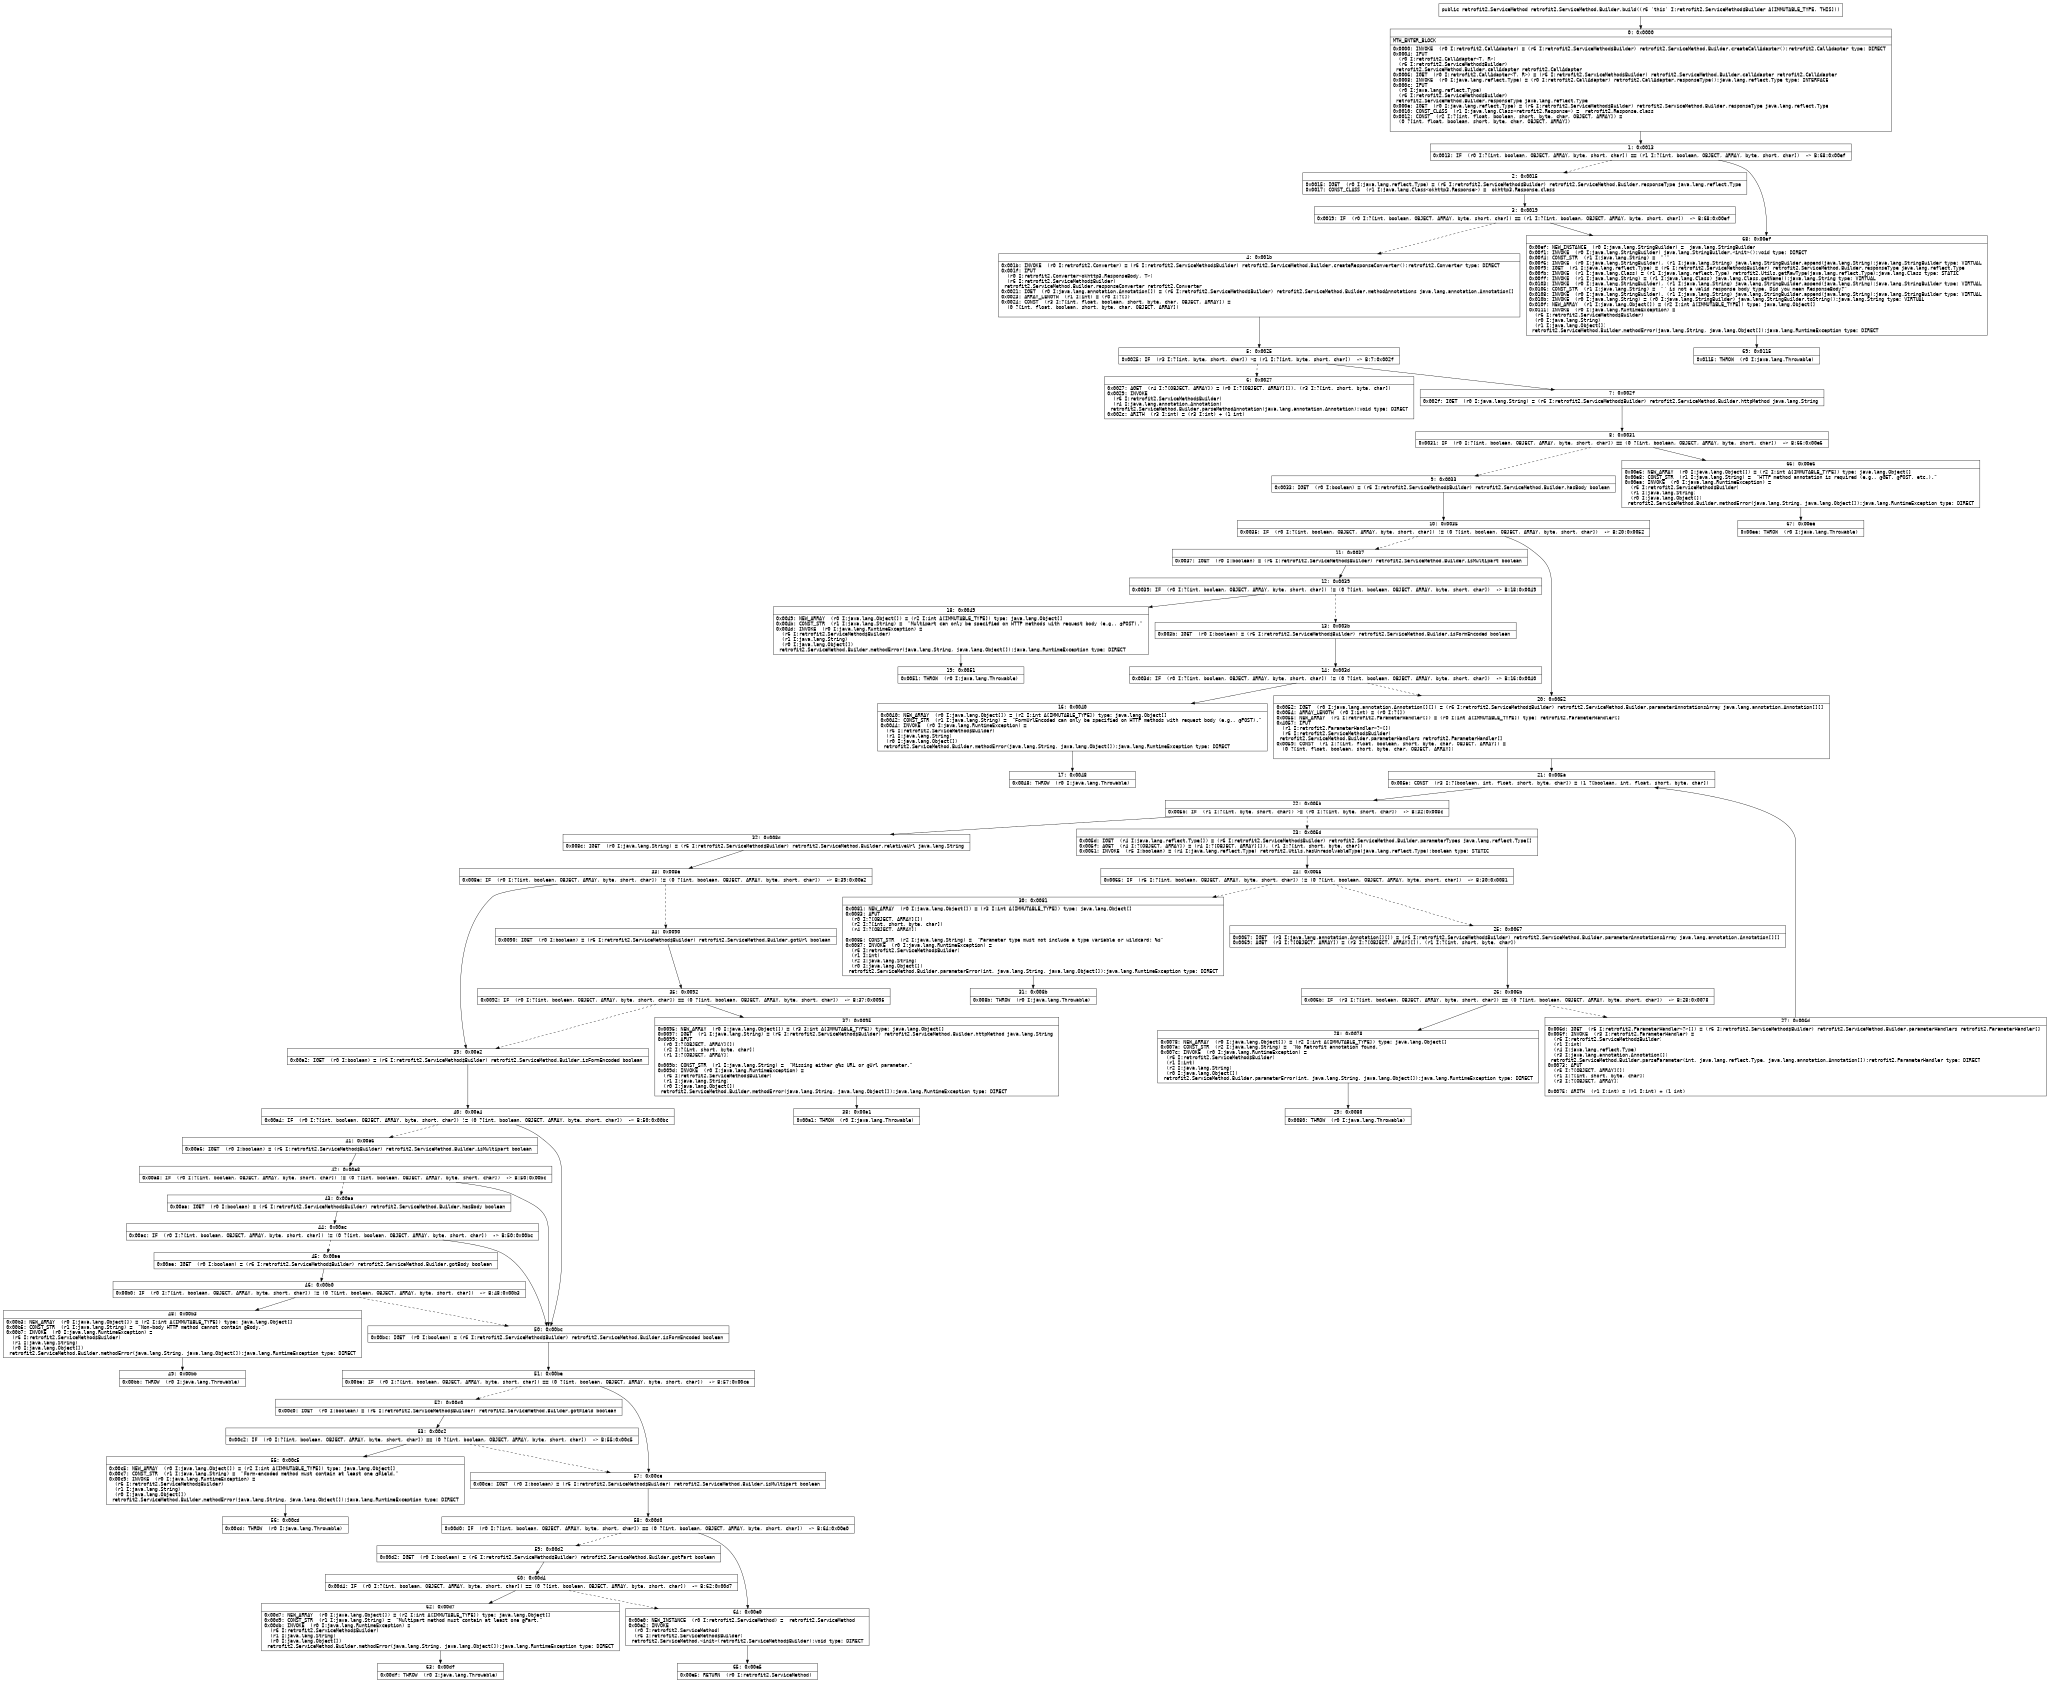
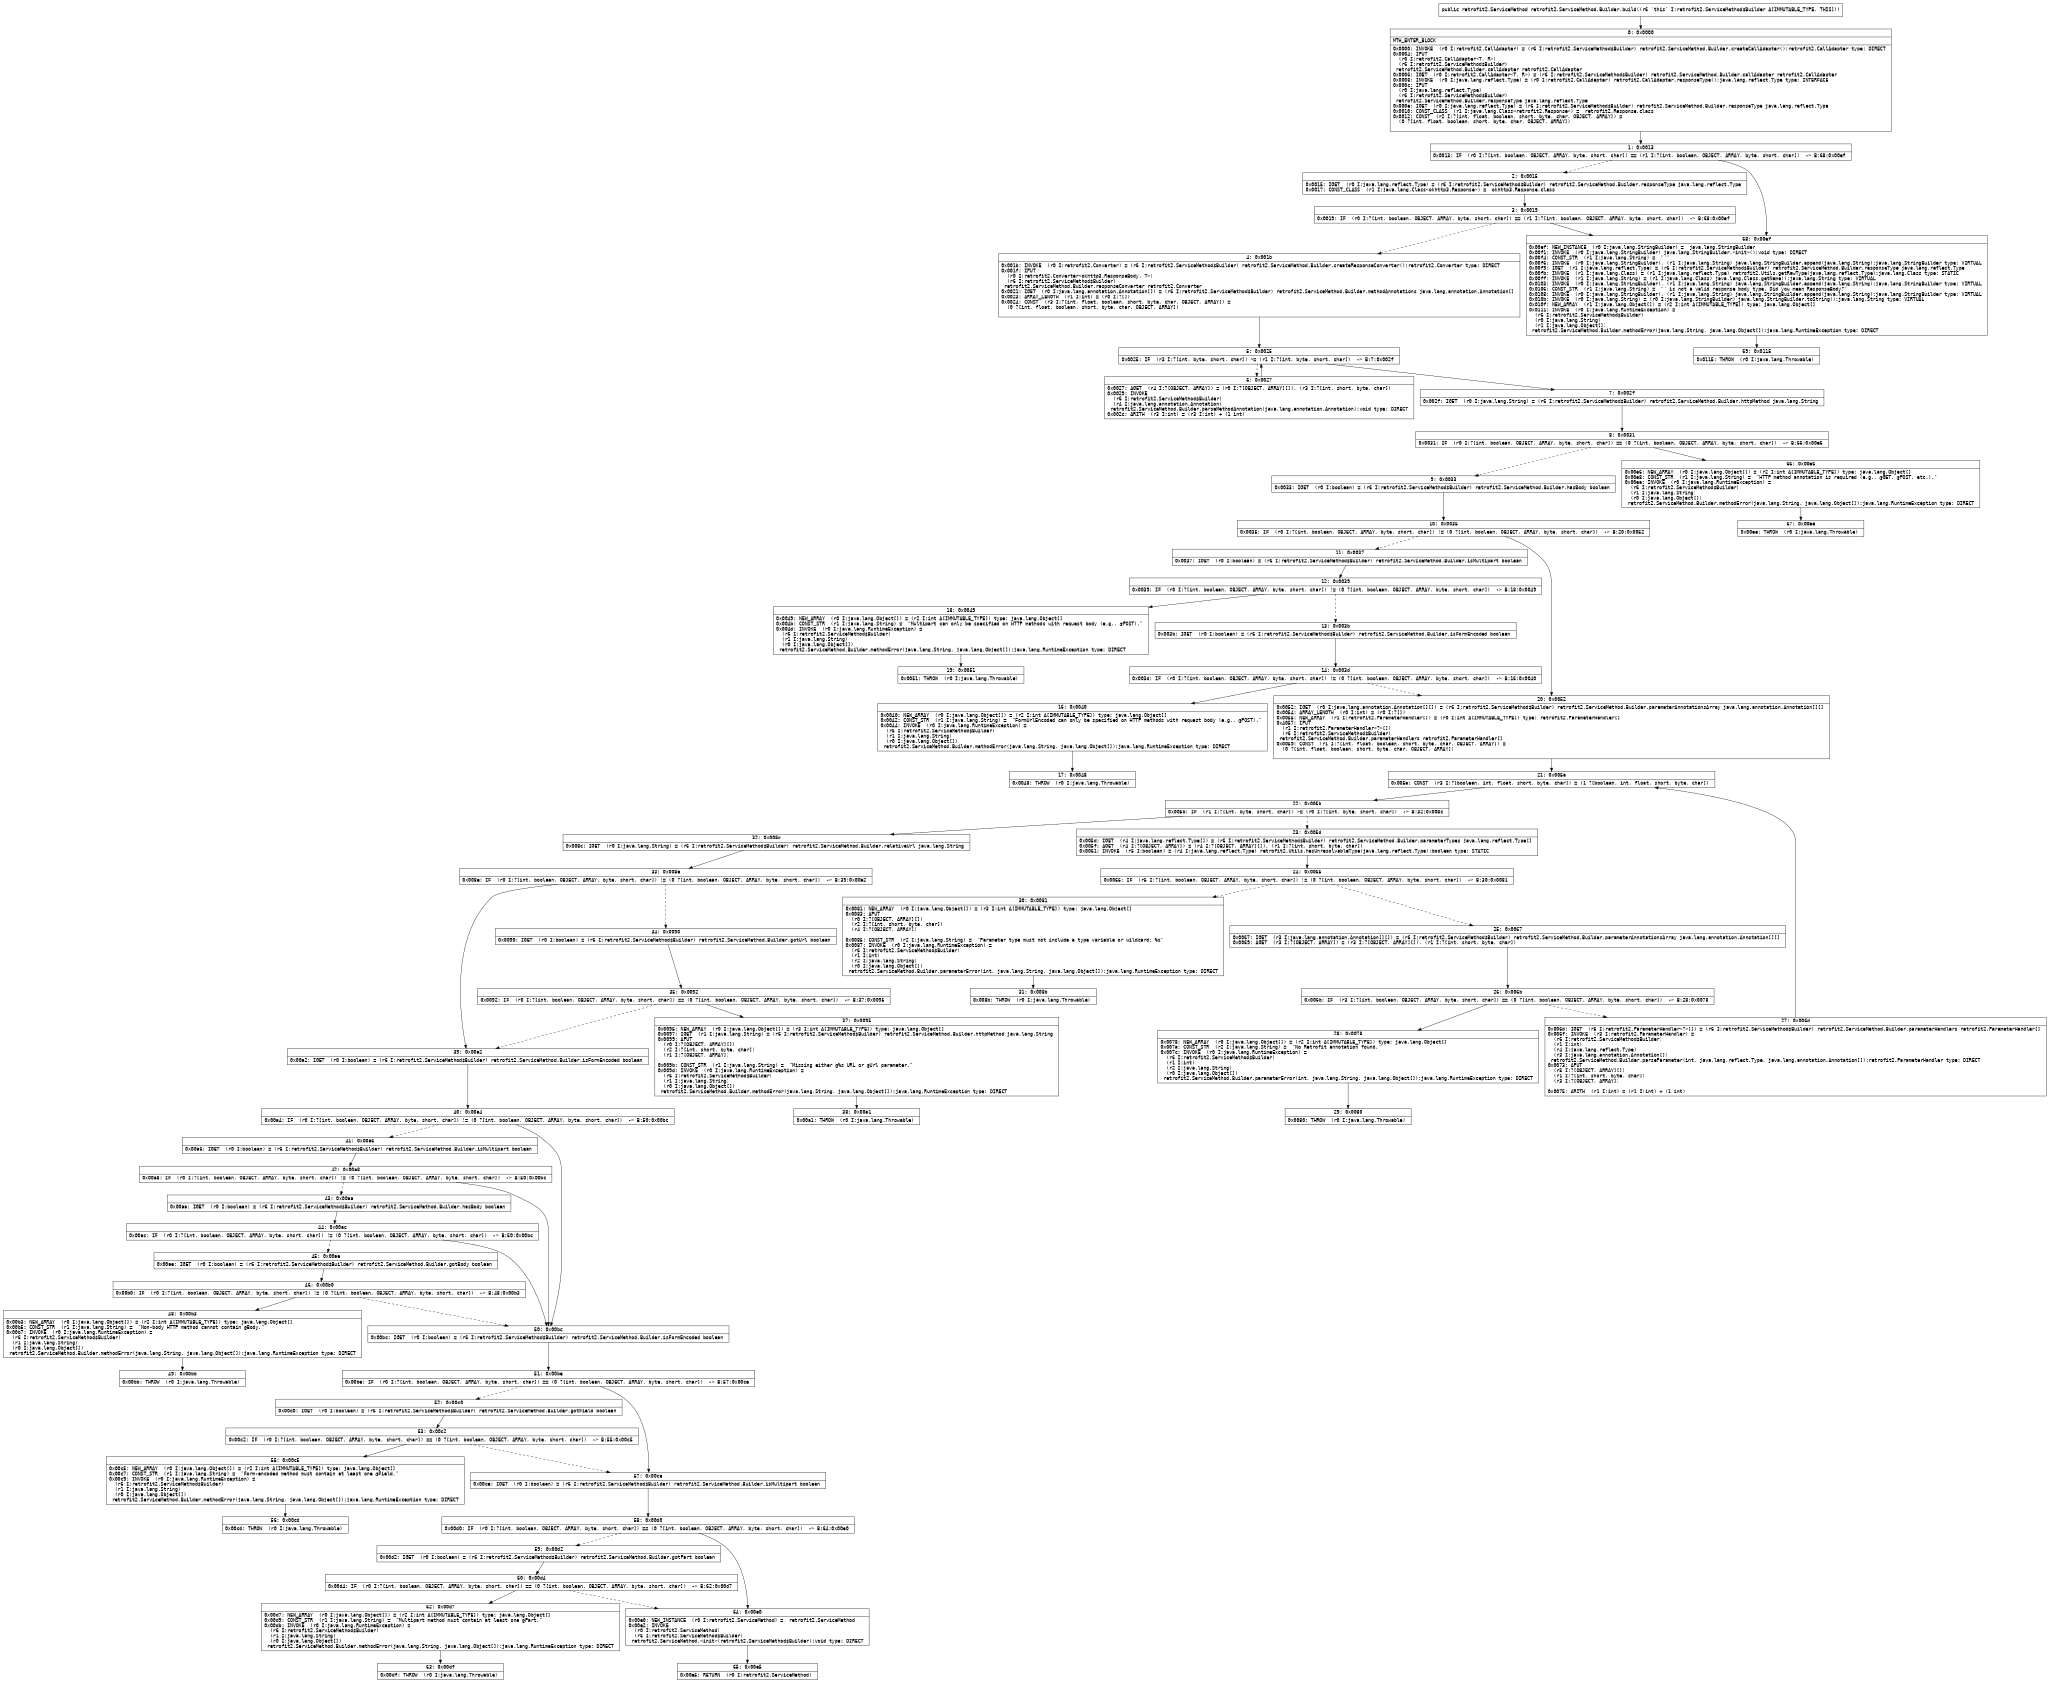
none -> (1261, 372)
